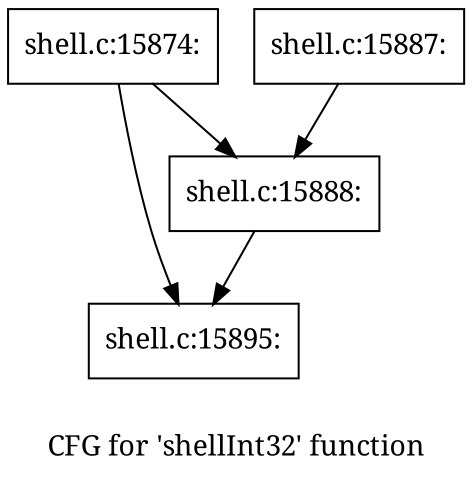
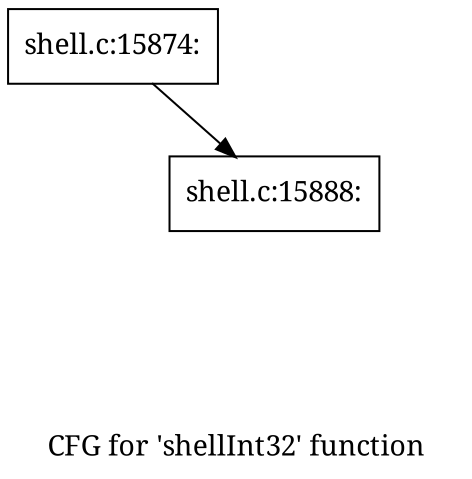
(359, 46) -> none
(194, 341) -> none
